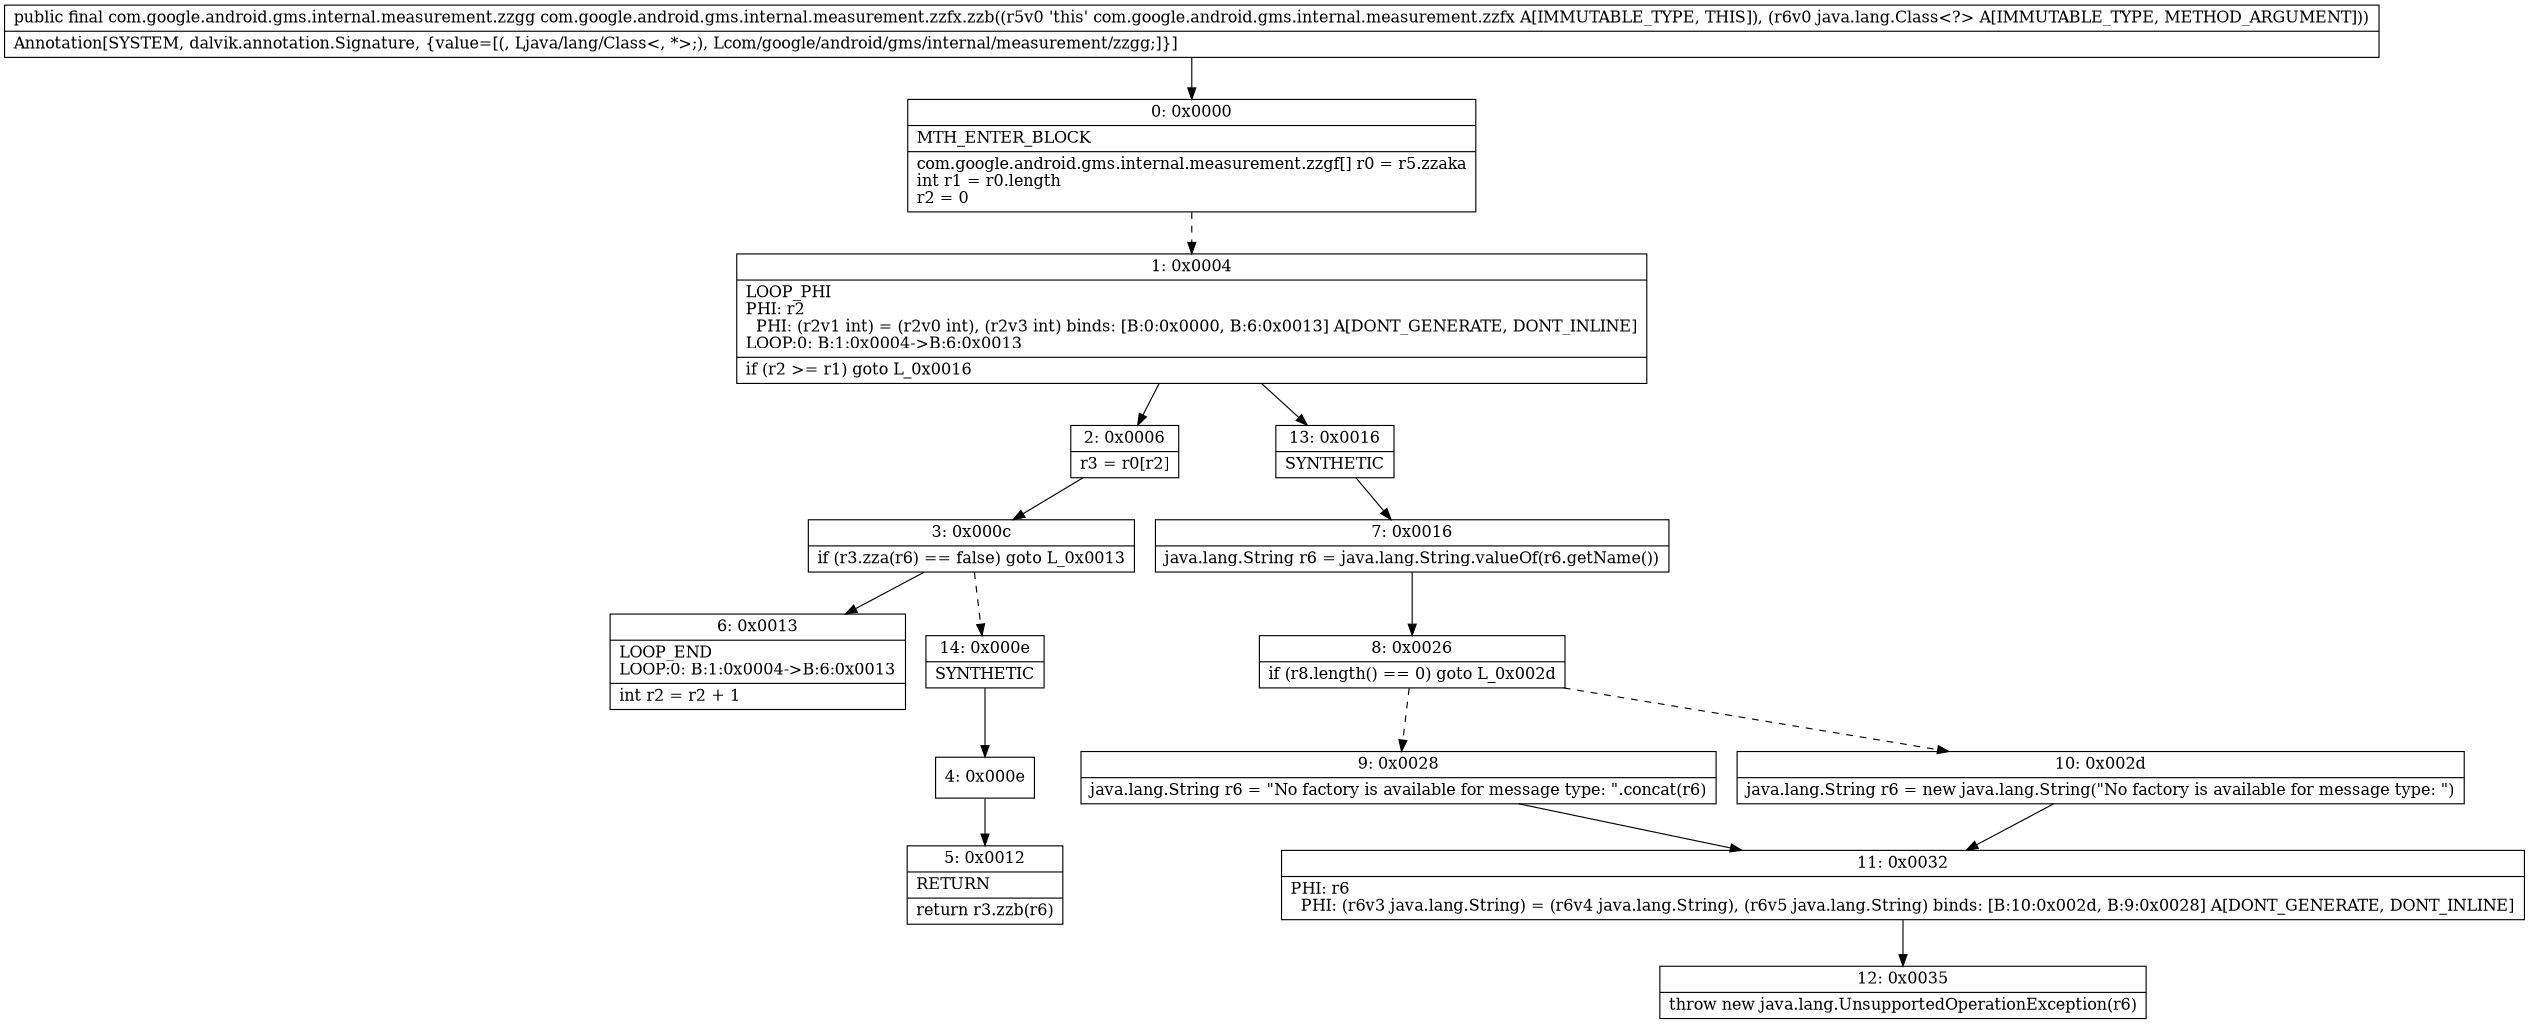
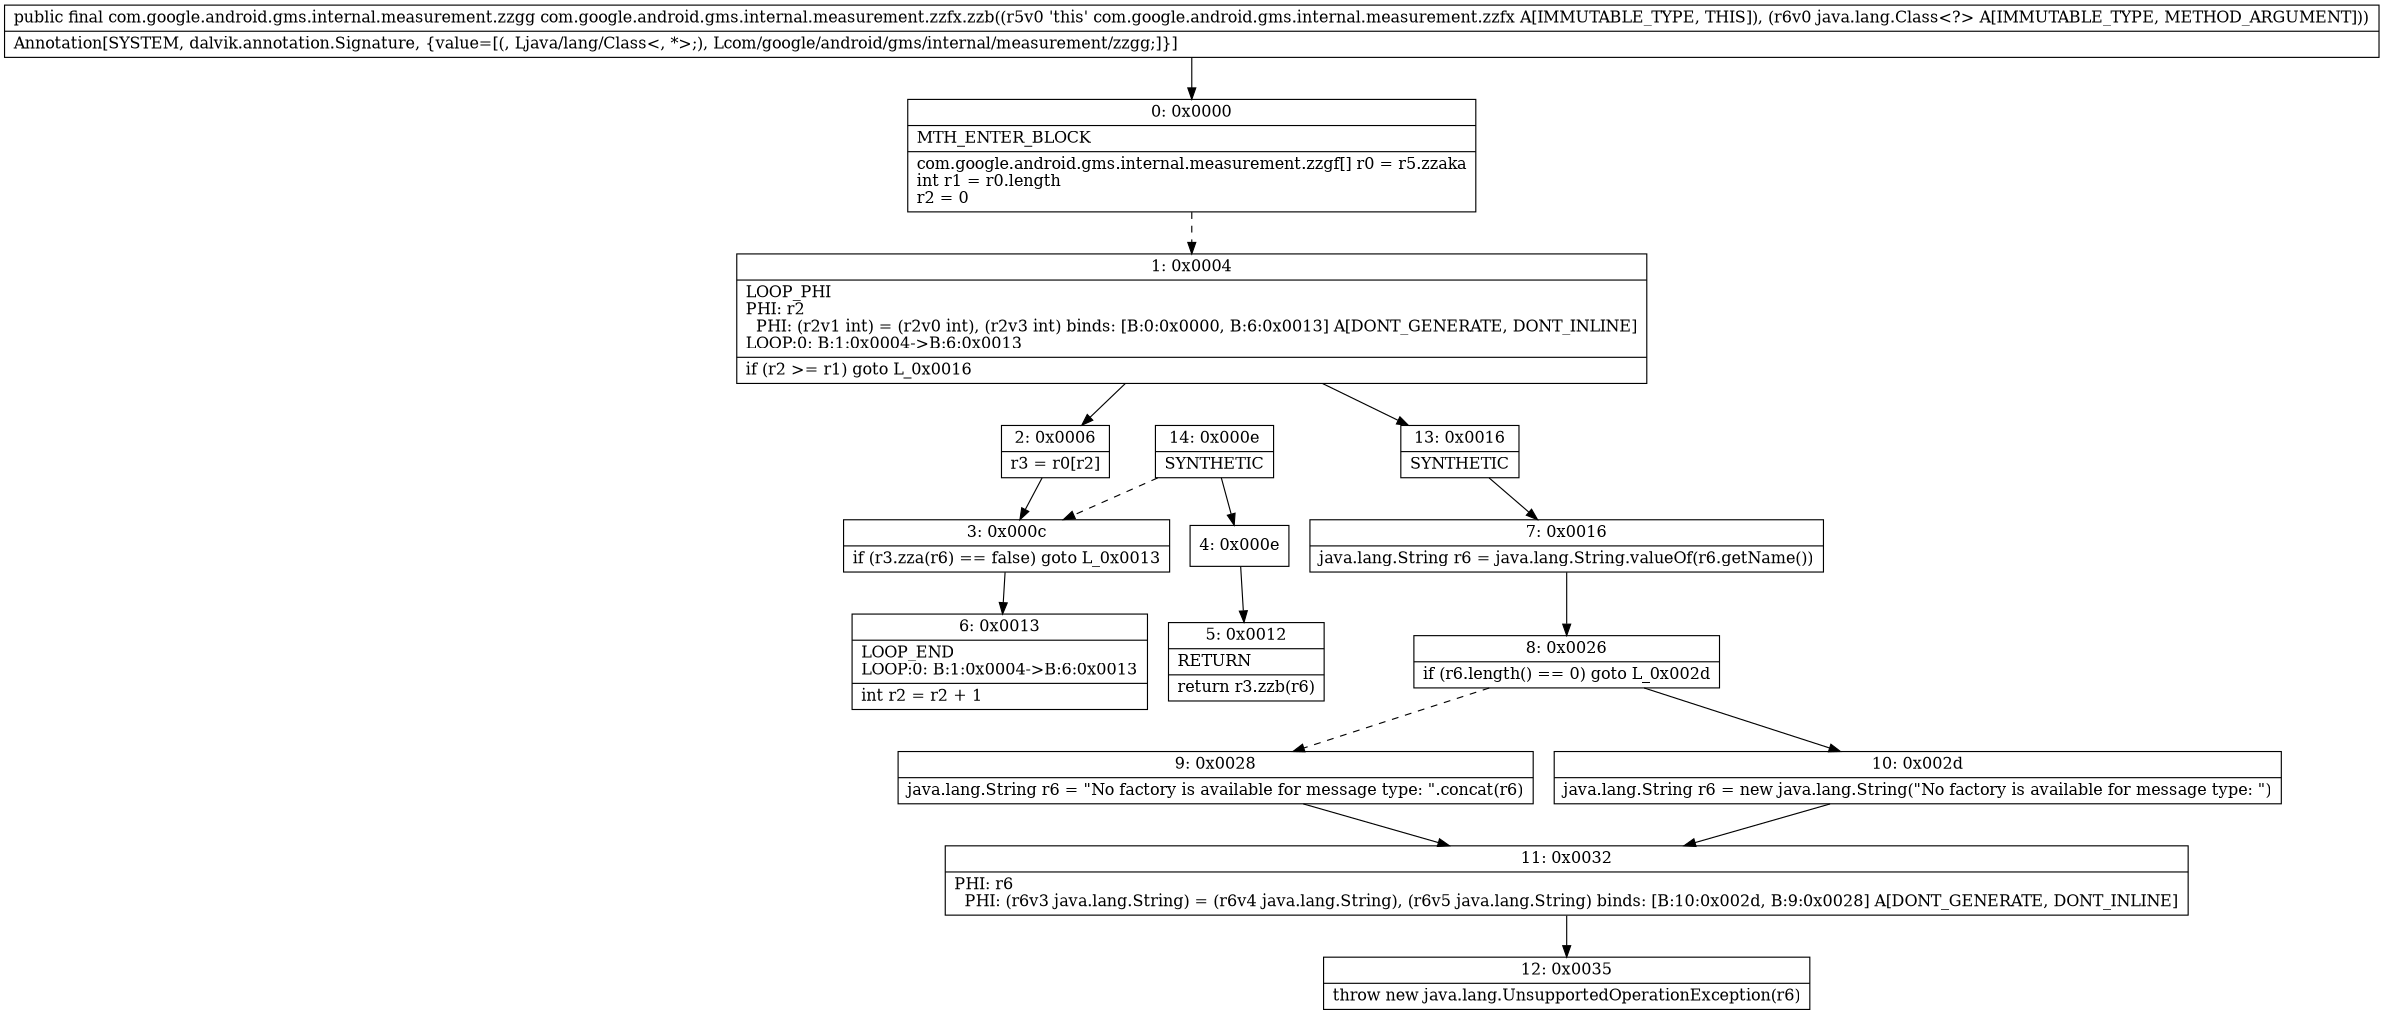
(977, 598) -> (1116, 496)
(1412, 674) -> (1567, 674)
(1751, 719) -> (1737, 718)
